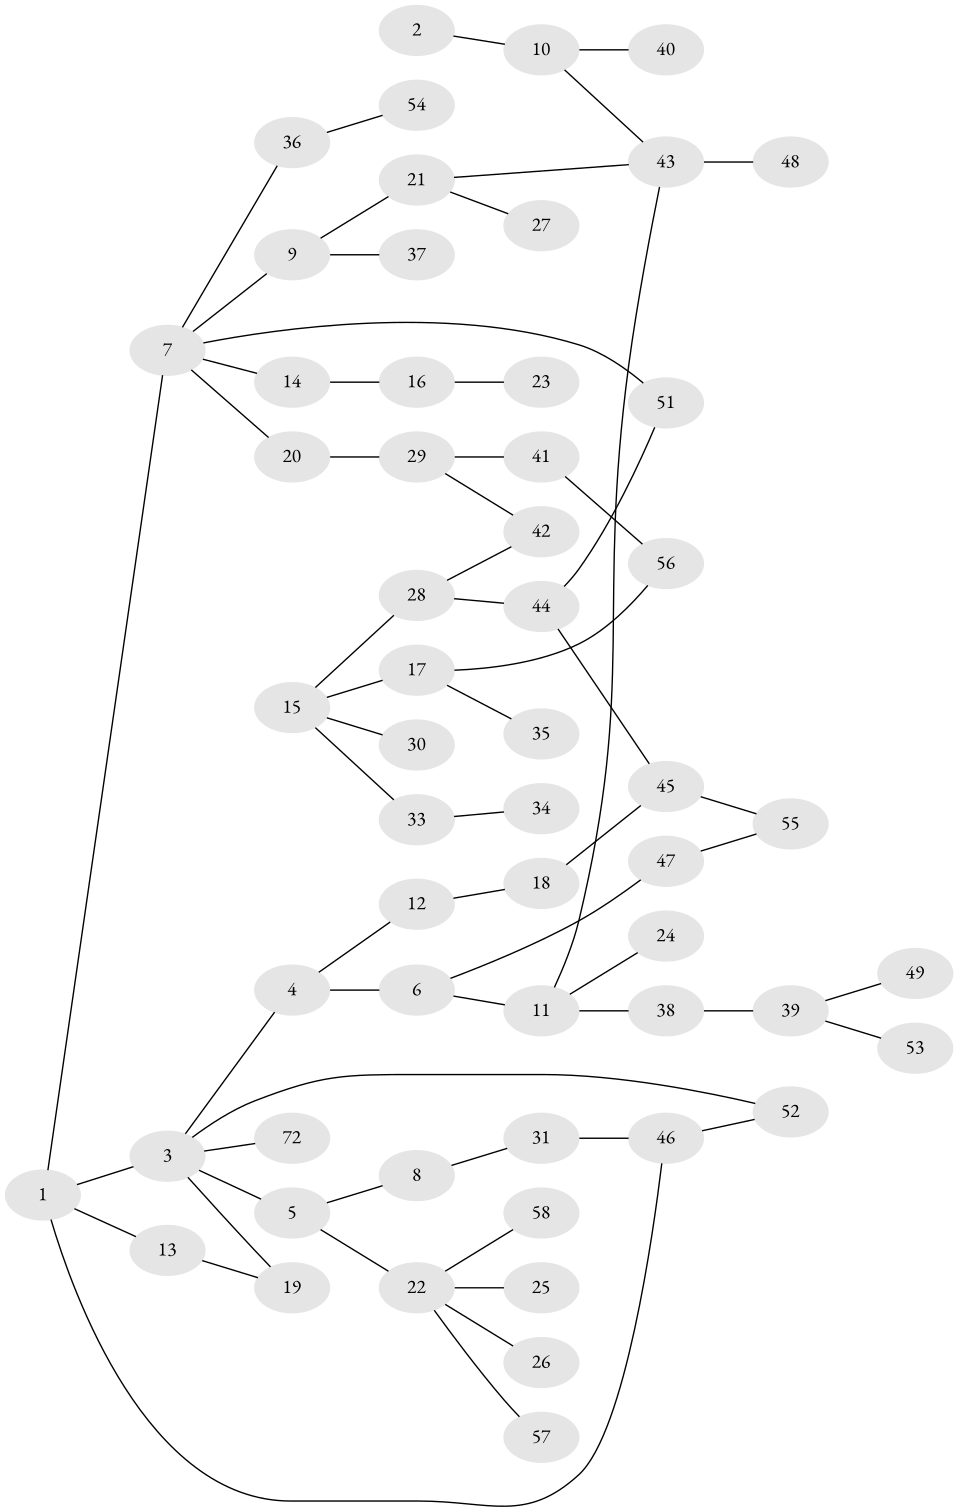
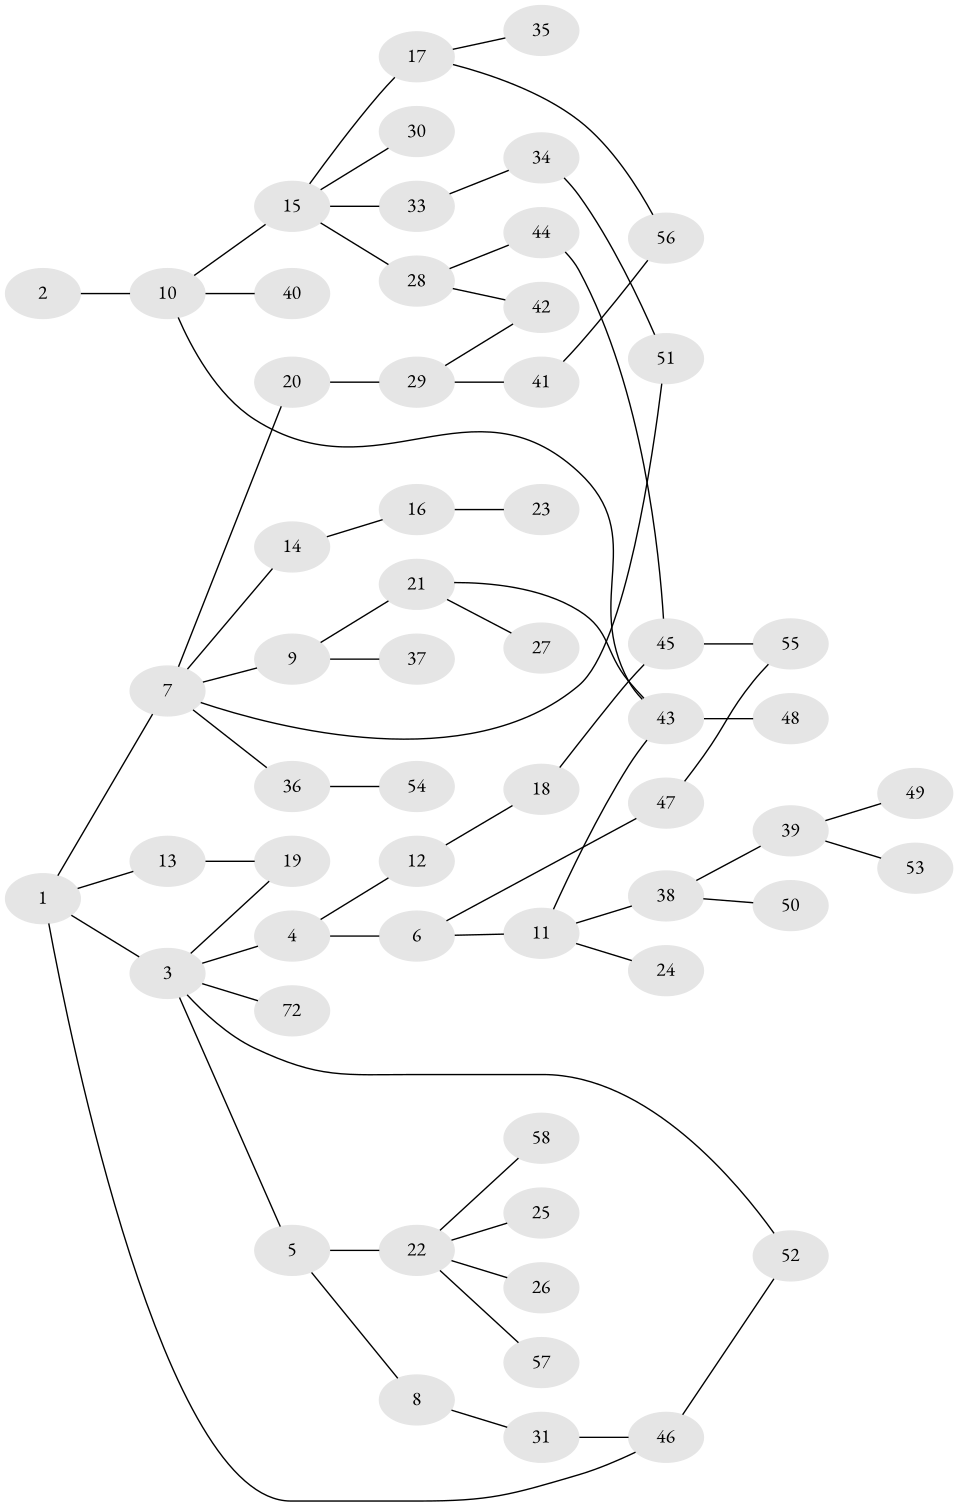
none -> (230, 250)
(606, 526) -> (615, 253)
none -> (791, 906)
